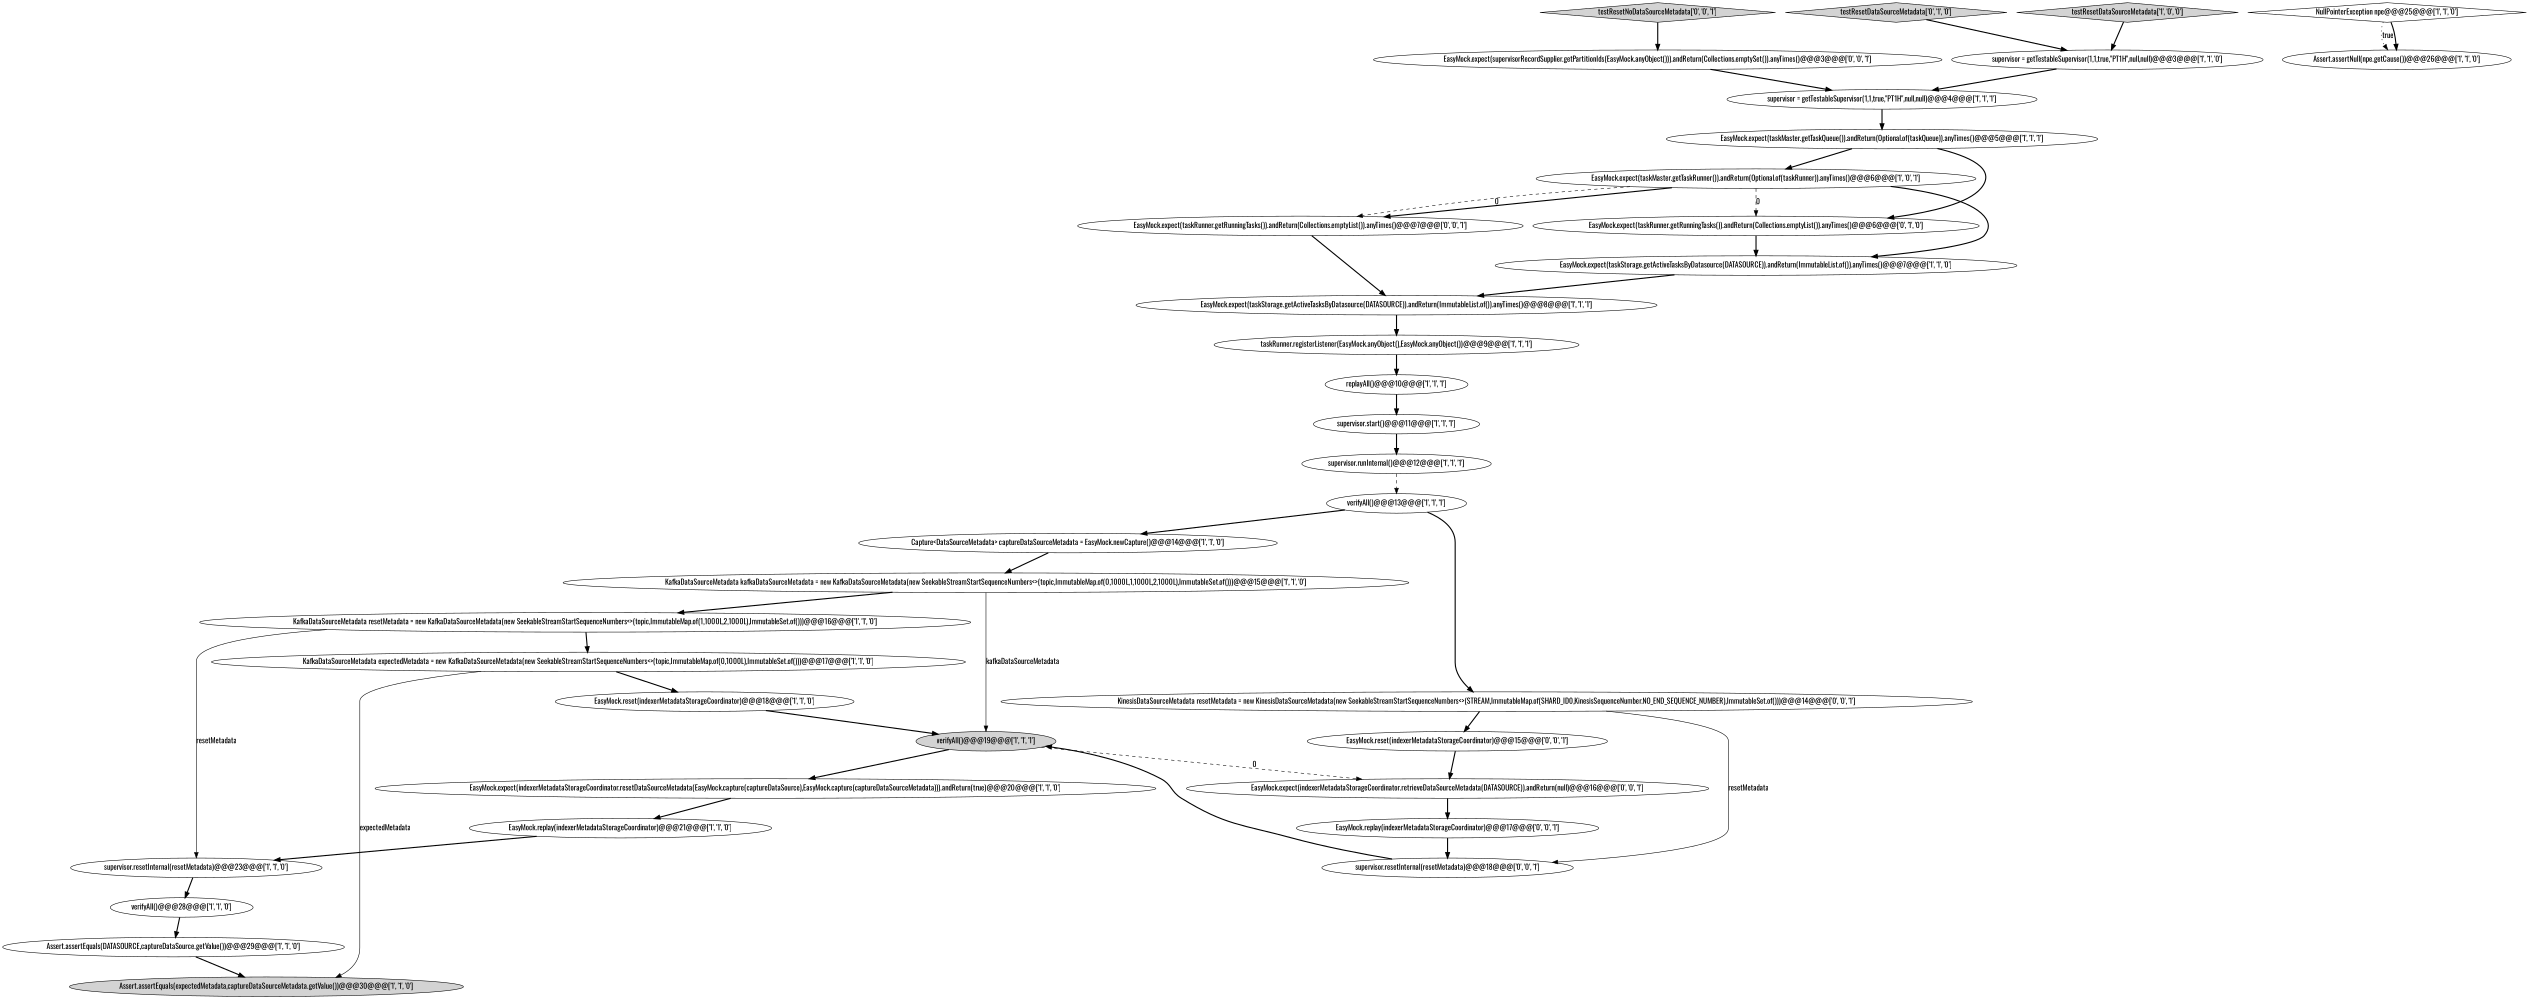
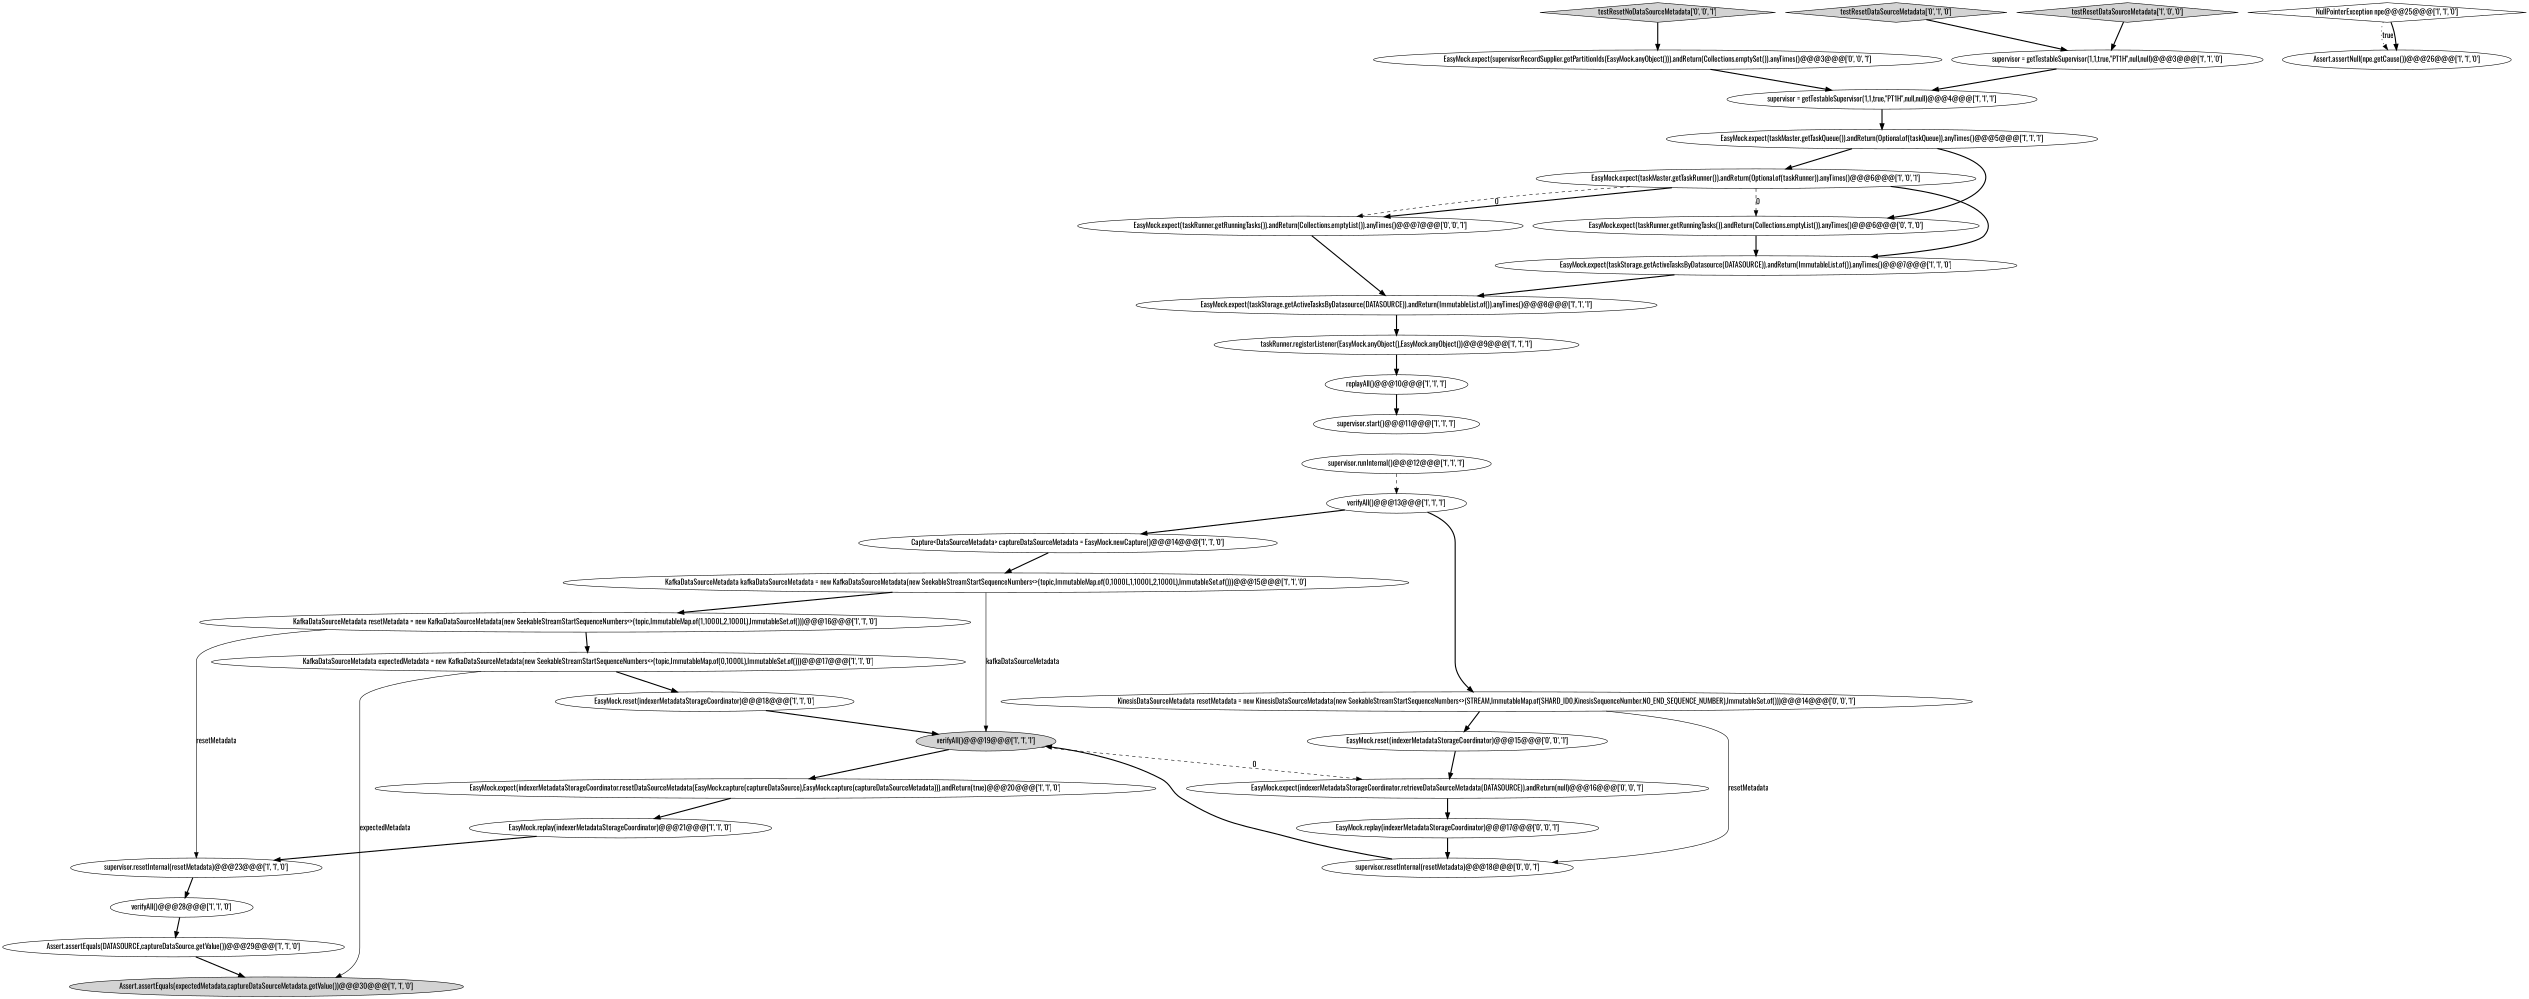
(1397, 441) -> none
